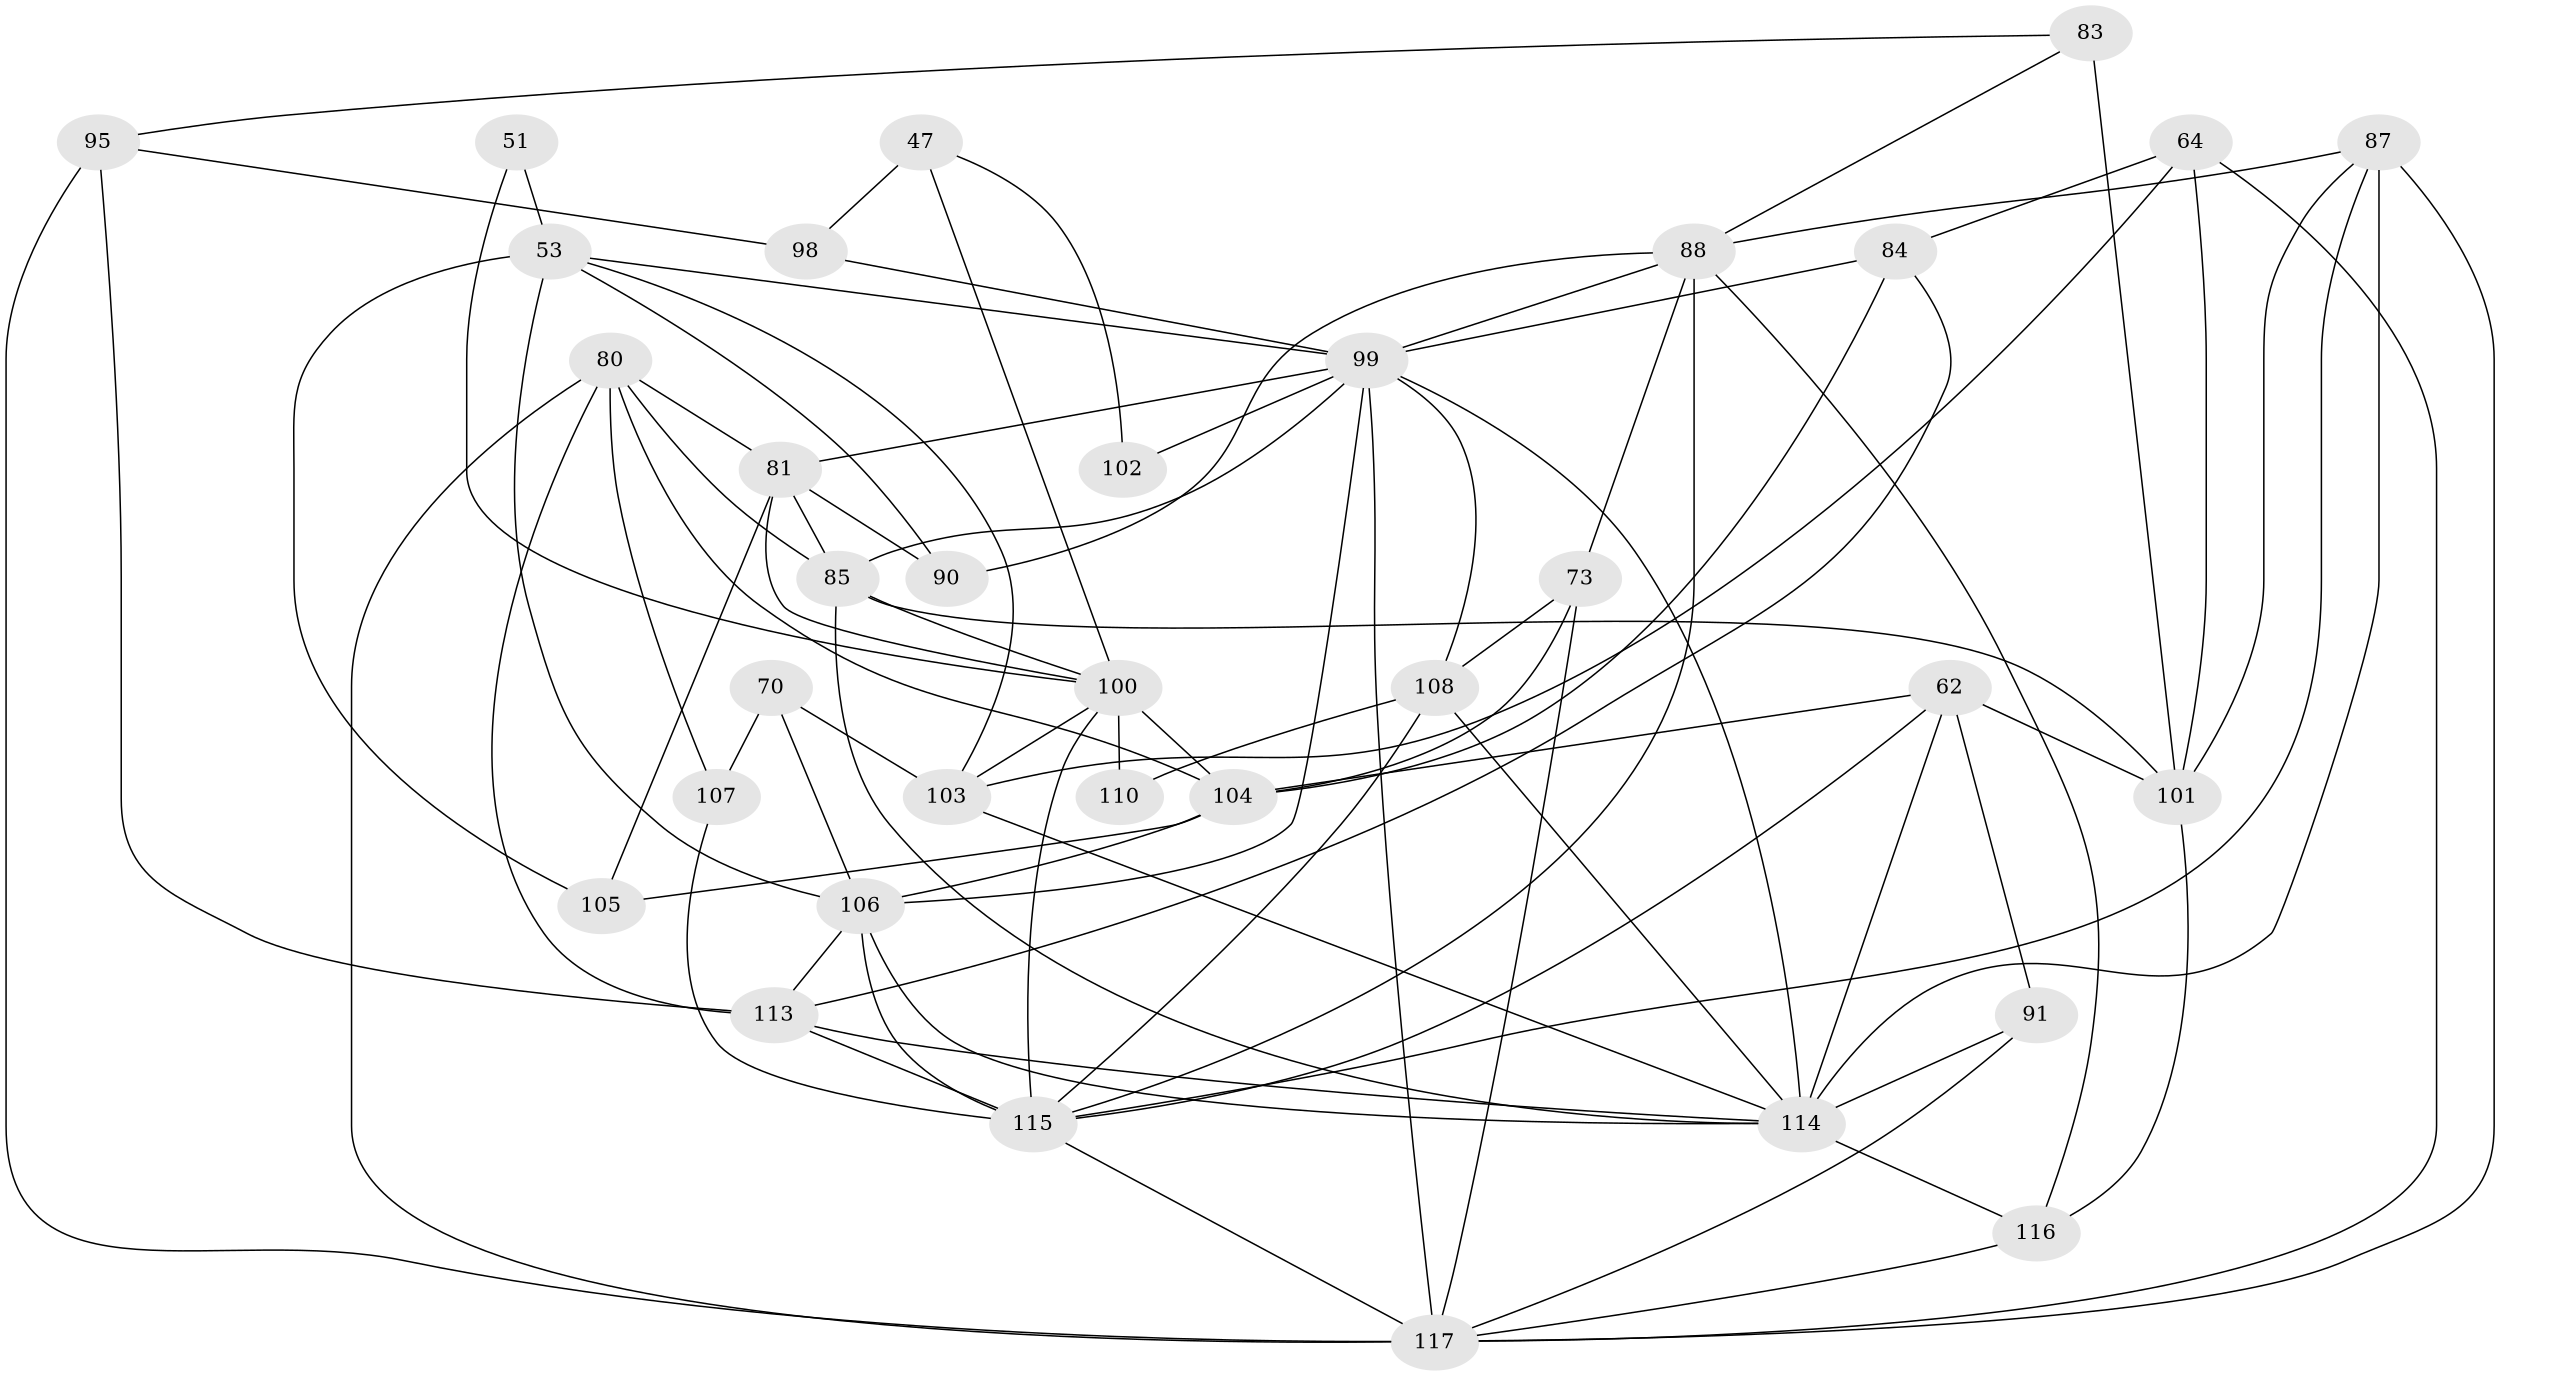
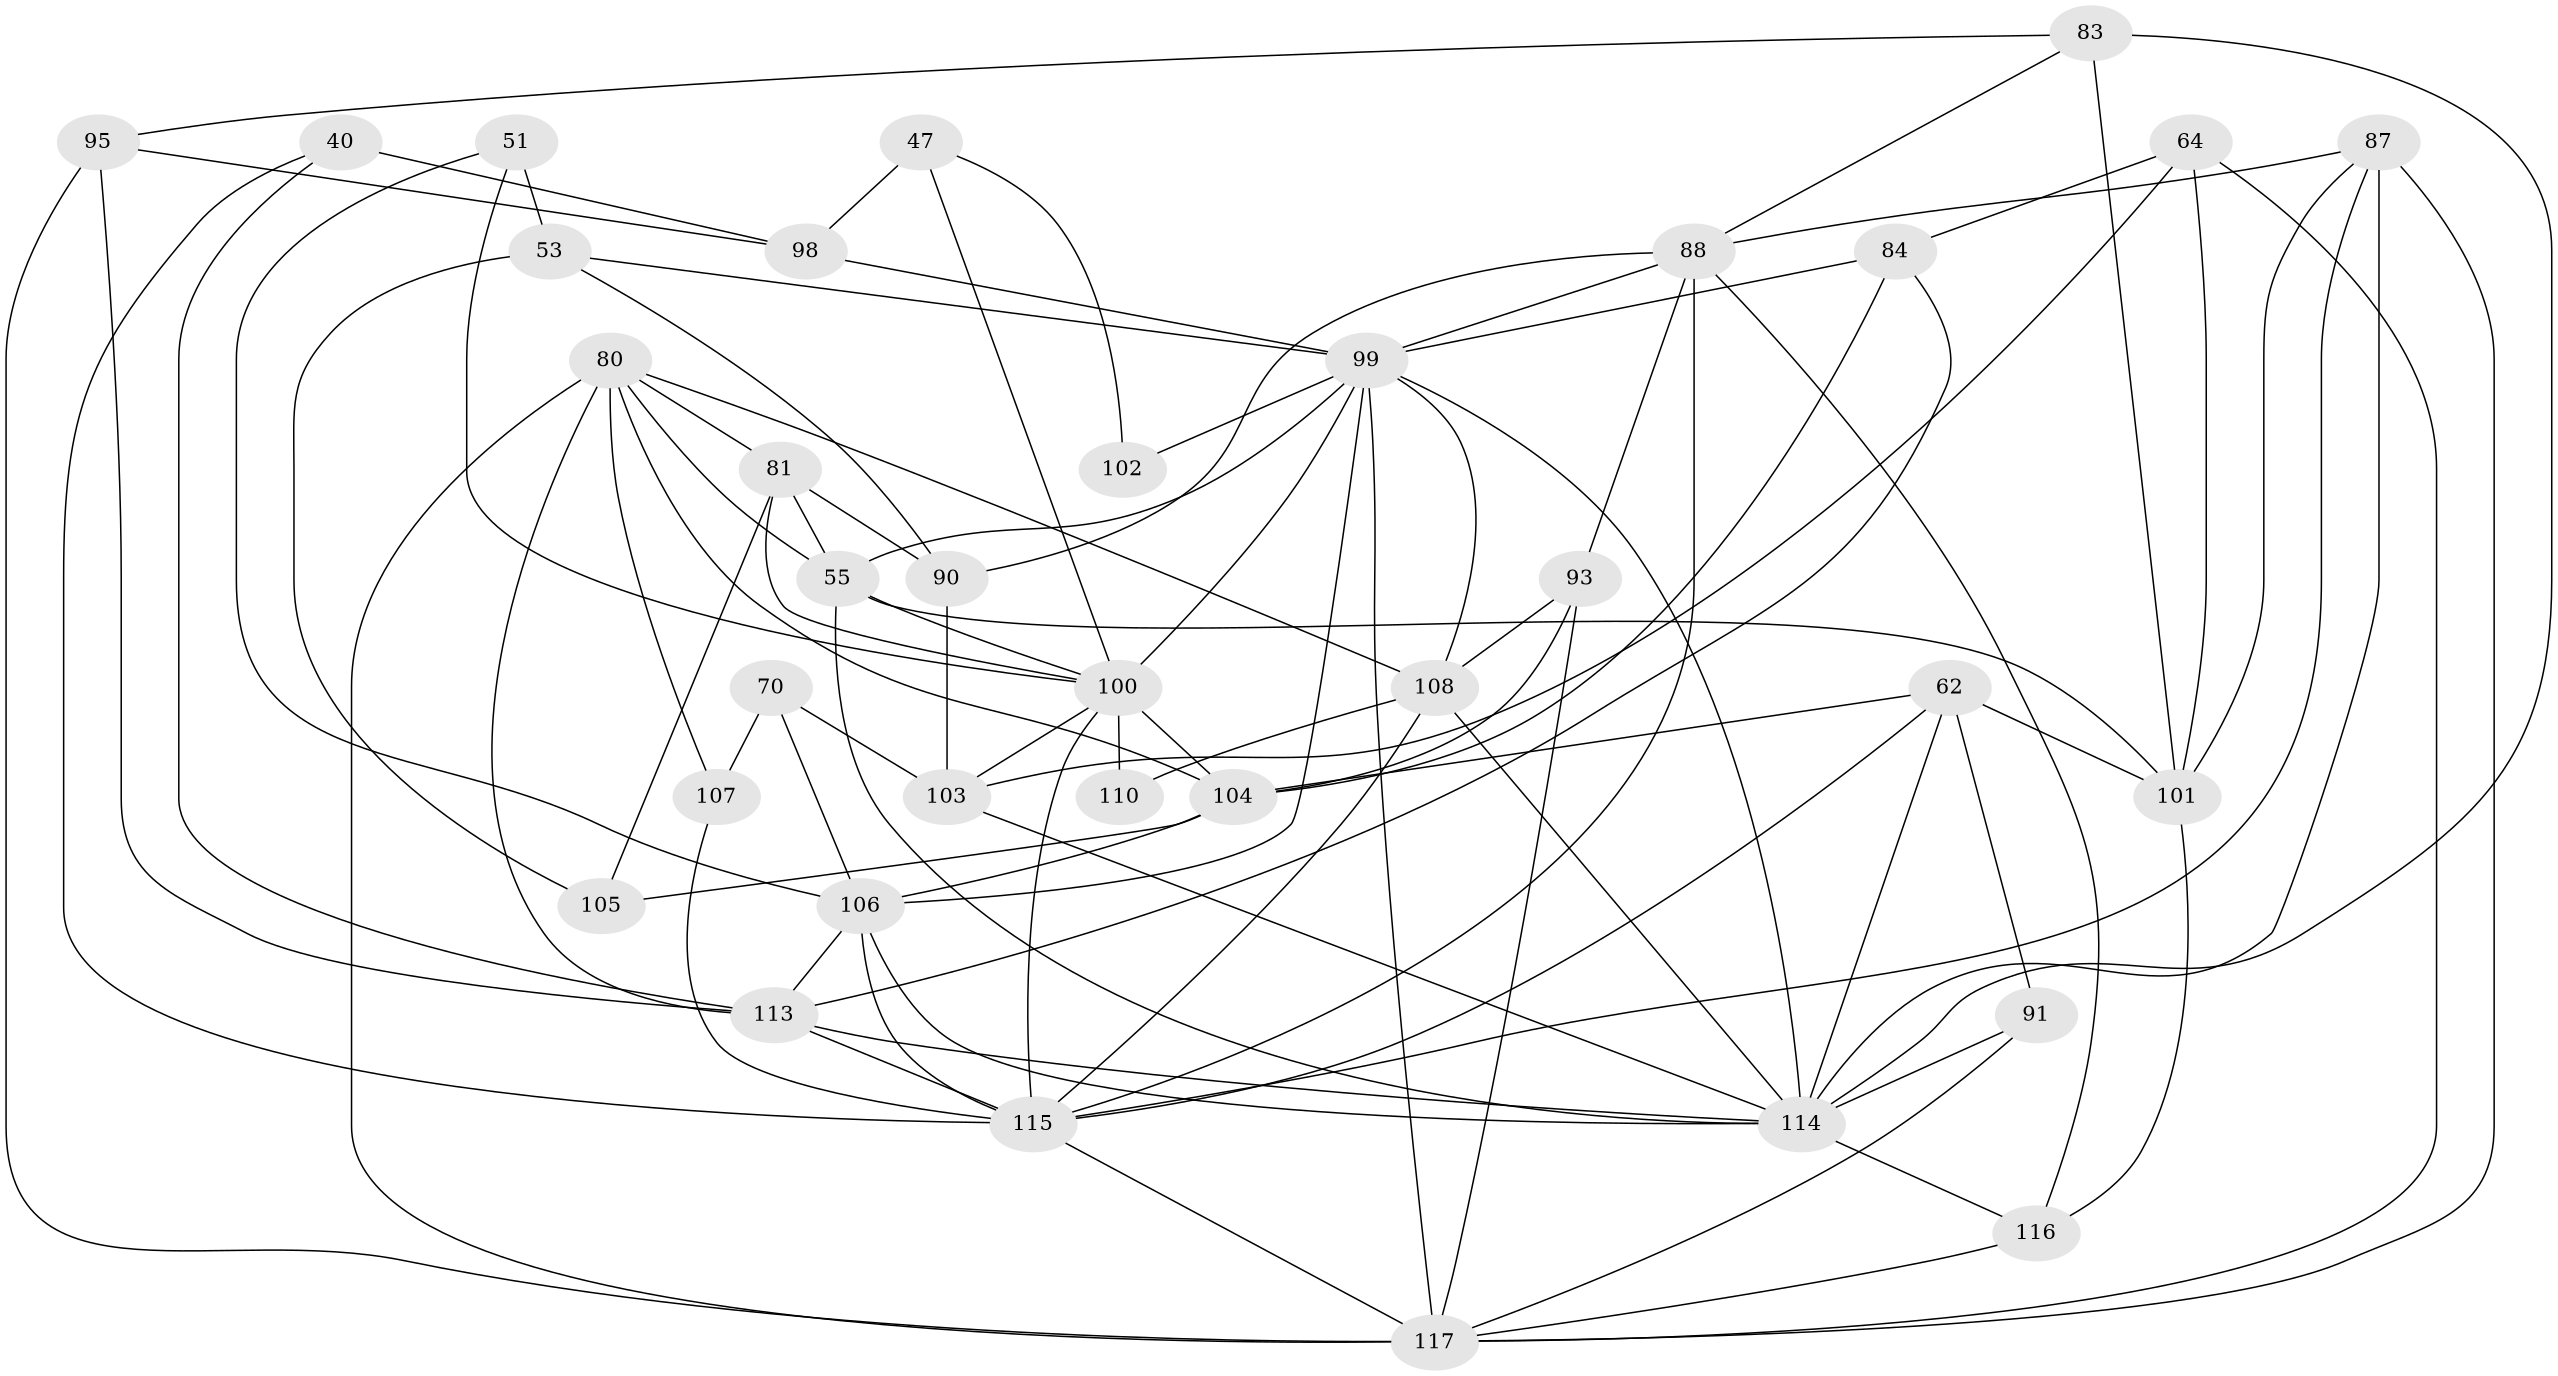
none -> (341, 142)
(1074, 415) -> (1259, 534)
(902, 424) -> (947, 688)
none -> (1025, 517)
(838, 579) -> (838, 579)
(1580, 579) -> (1580, 579)
none -> (2547, 648)
(544, 657) -> (250, 653)
